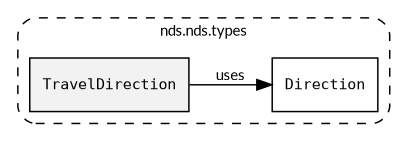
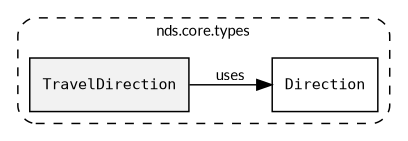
(204, 32) -> (204, 32)
